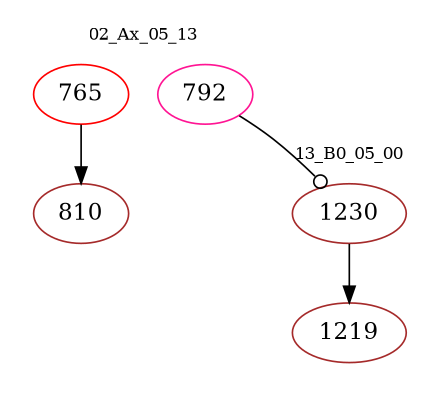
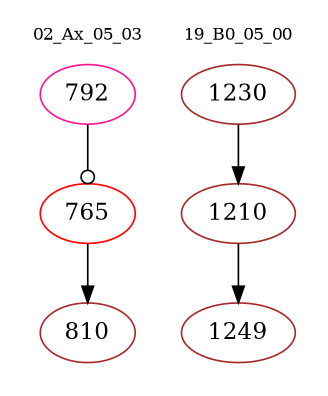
(143, 36) -> (88, 36)
(290, 153) -> (88, 147)
(349, 155) -> (238, 36)
none -> (238, 333)
(349, 333) -> (238, 214)
